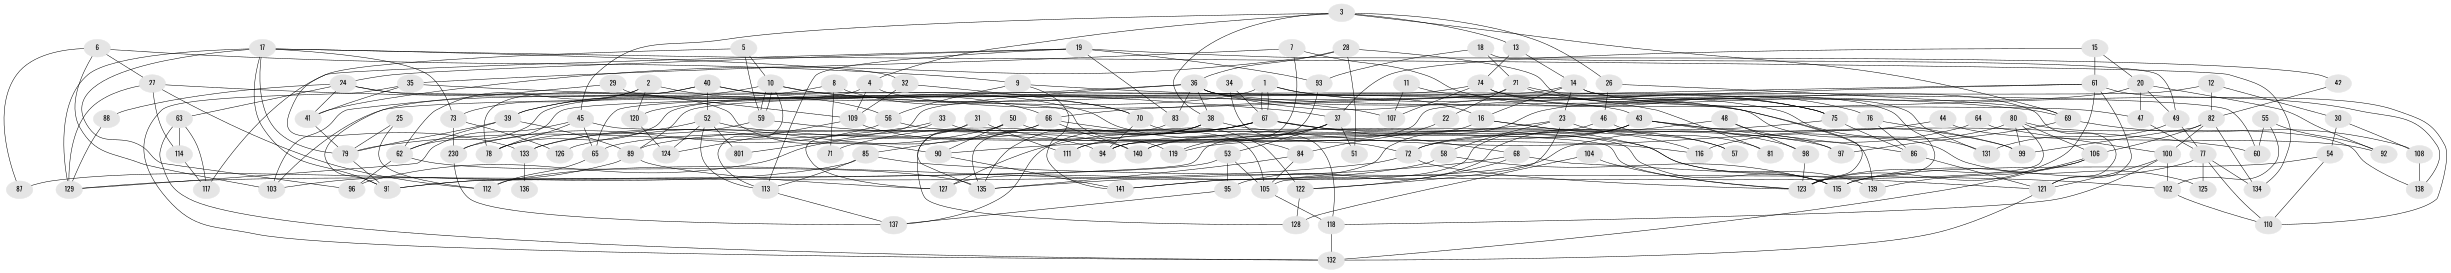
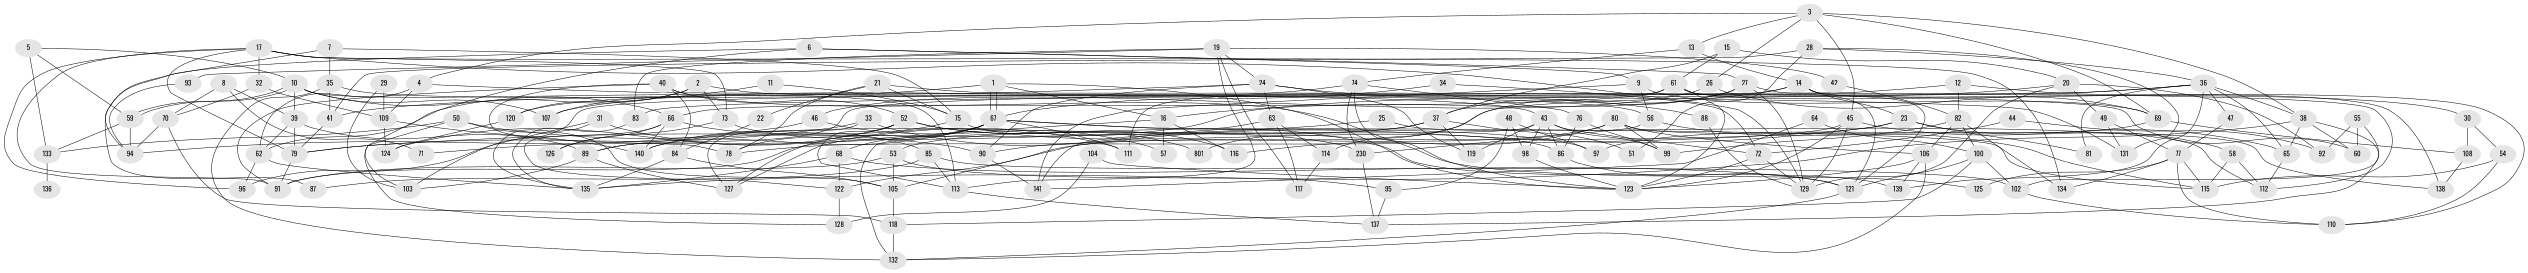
(1481, 48) -> none
(2141, 105) -> (1946, 160)
